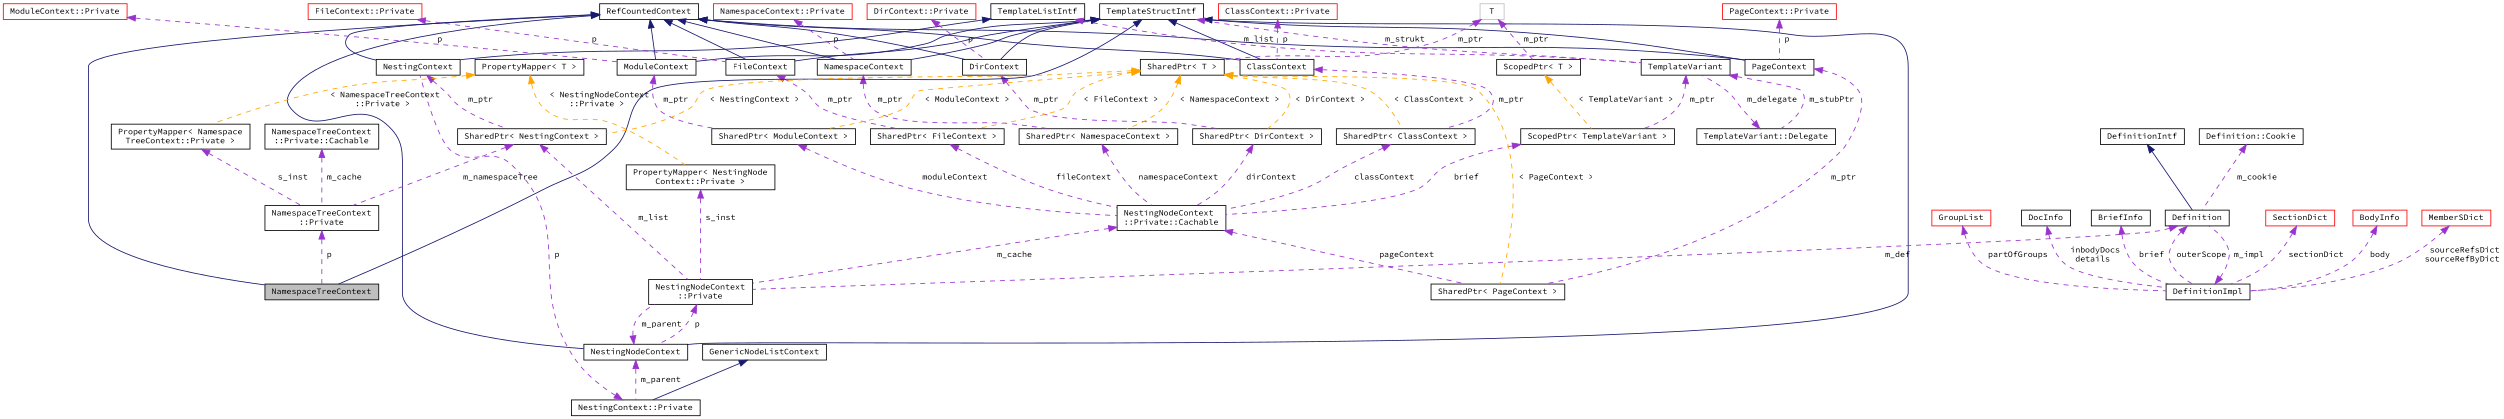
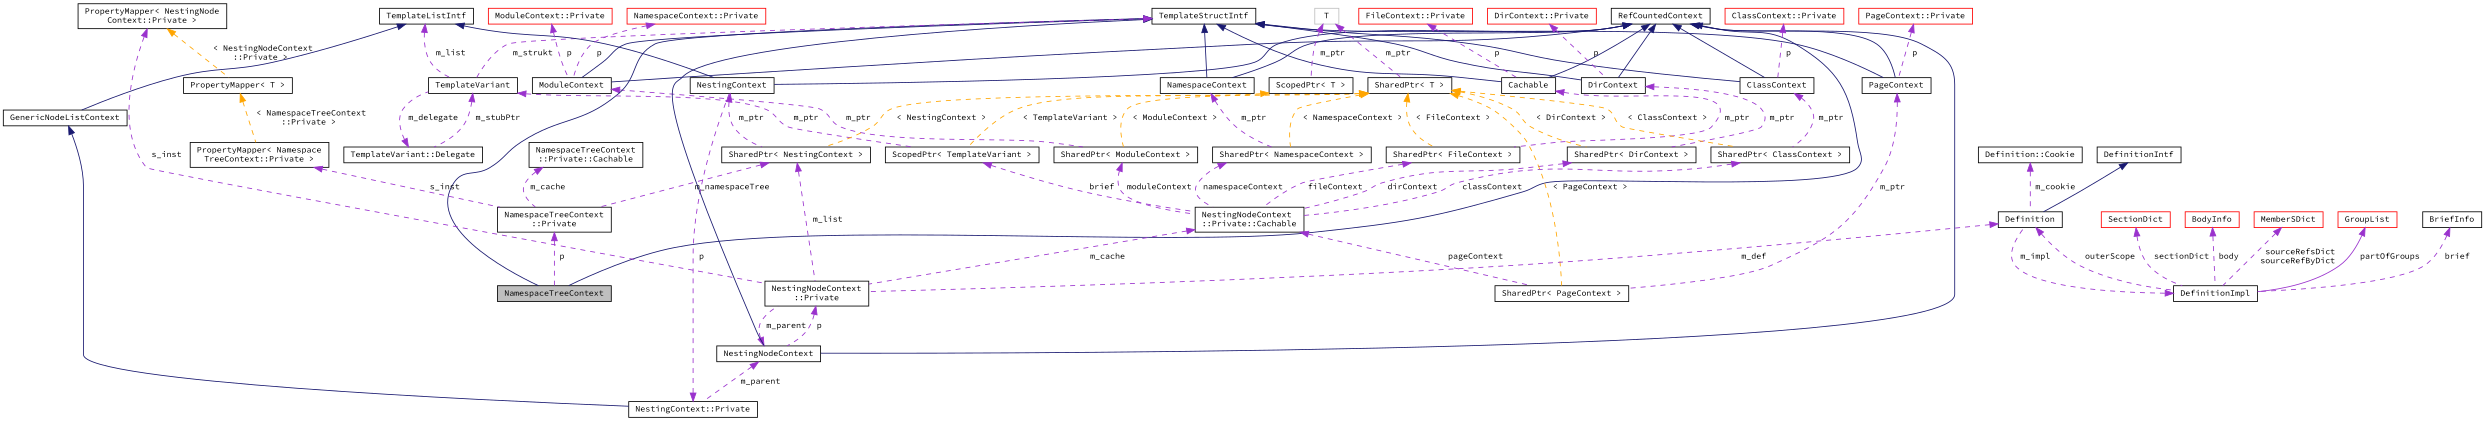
(834, 46) -> (588, 47)
(760, 67) -> (1529, 86)
none -> (239, 68)
(605, 121) -> (201, 56)
(2046, 218) -> none
(2055, 284) -> (2318, 277)
